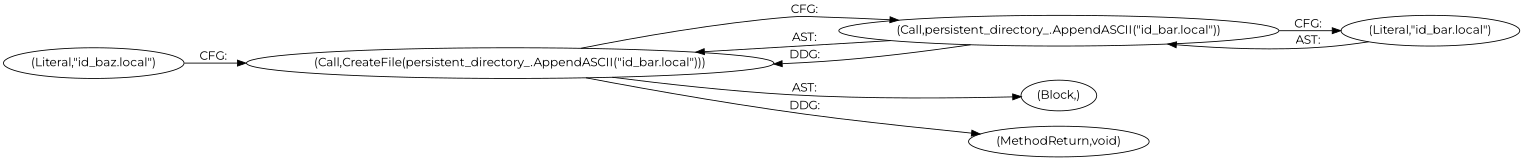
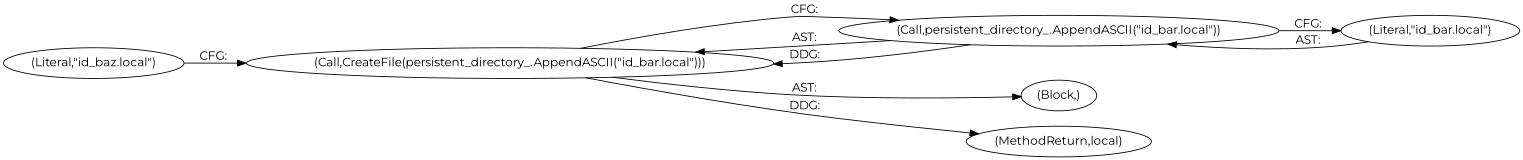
(1059, 142) -> (1059, 142)
